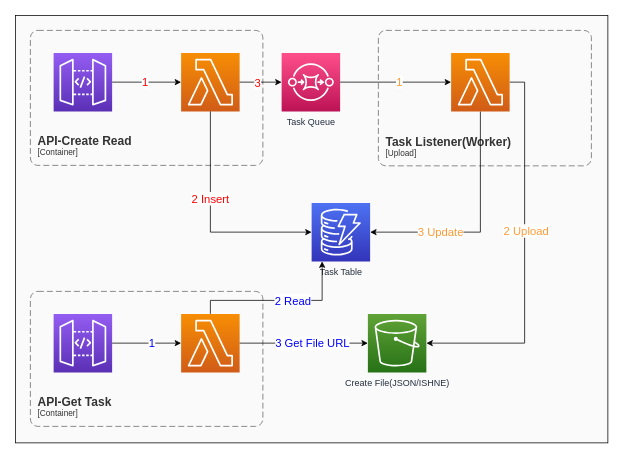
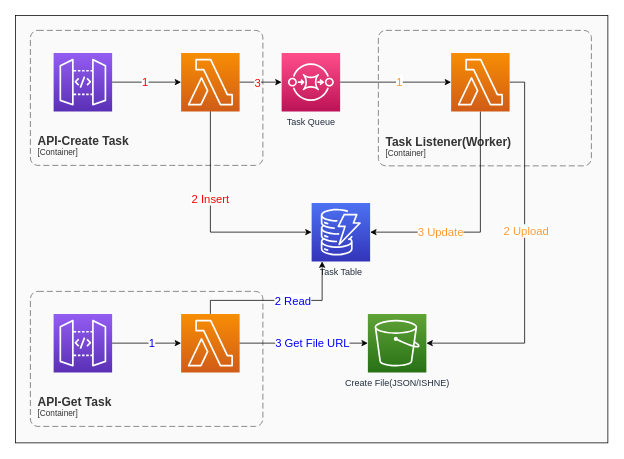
(71, 147) -> (71, 147)
(432, 148) -> (432, 148)
